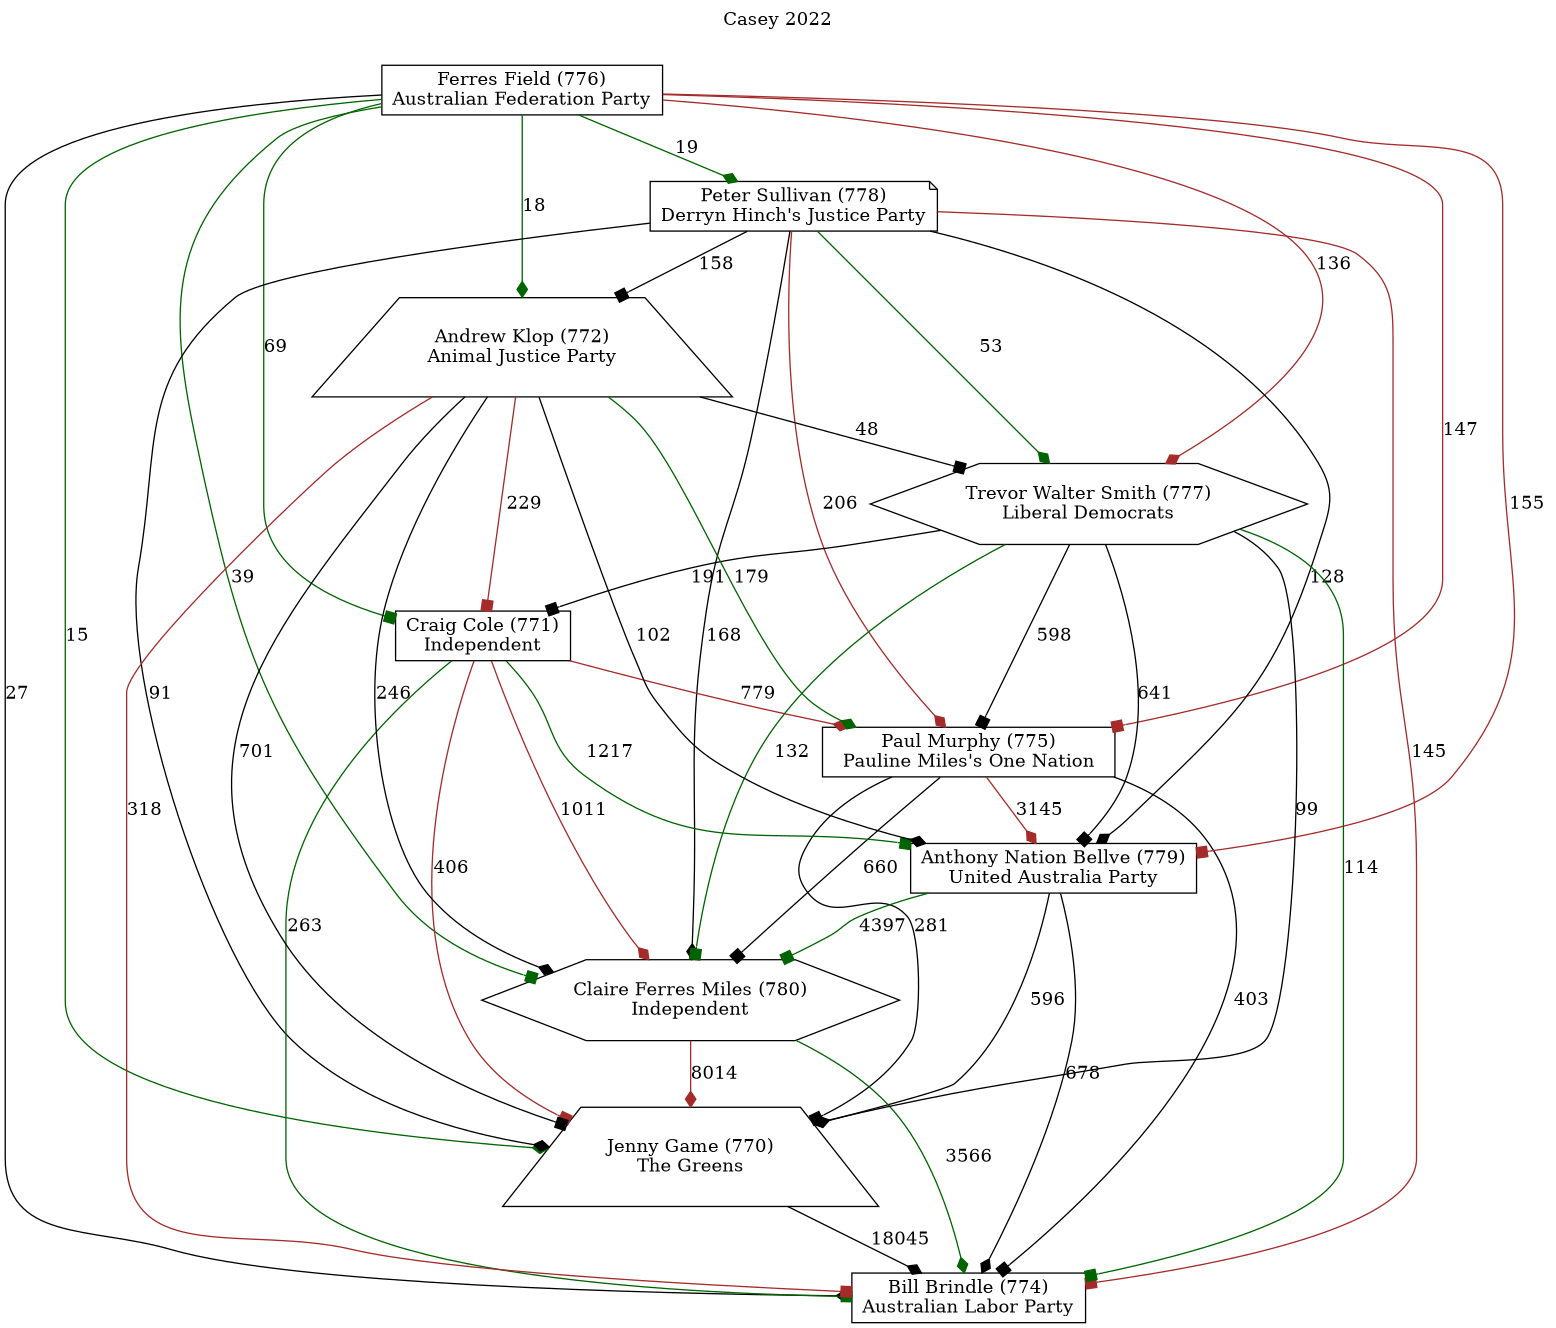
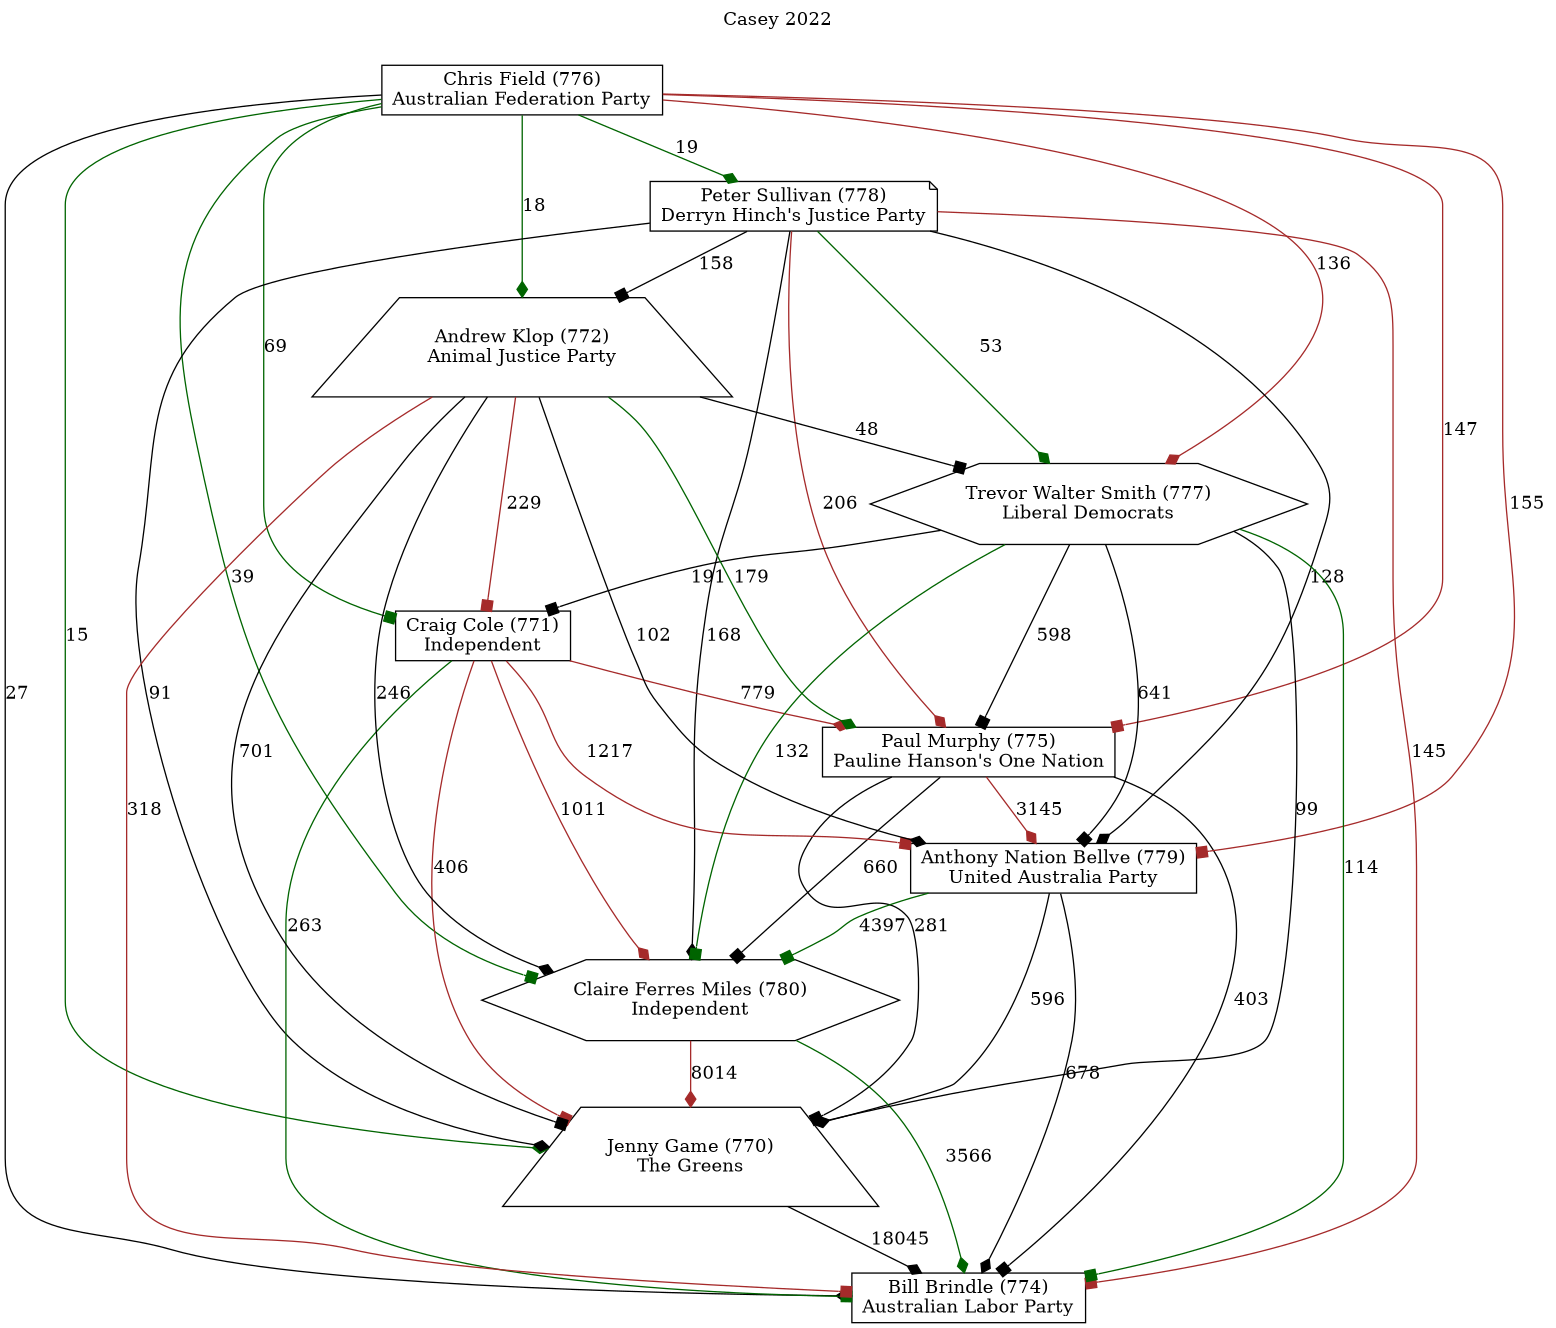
(522, 90) -> (522, 90)
(969, 752) -> (969, 752)
(666, 820) -> (666, 820)
